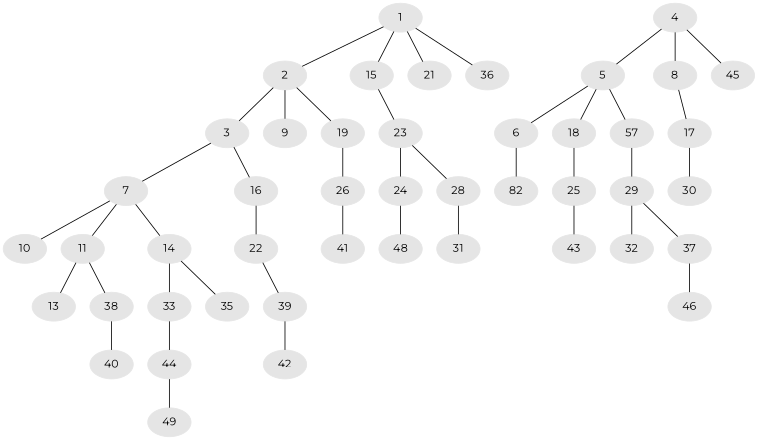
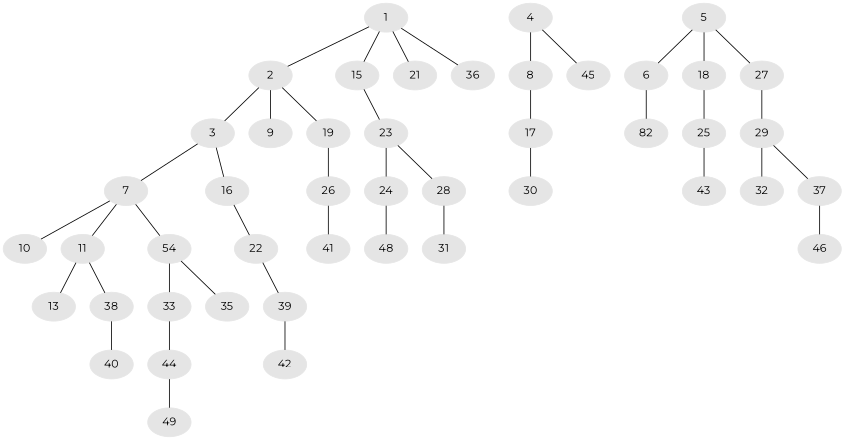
(639, 47) -> none
(632, 133) -> (762, 75)
(169, 249) -> (169, 249)
